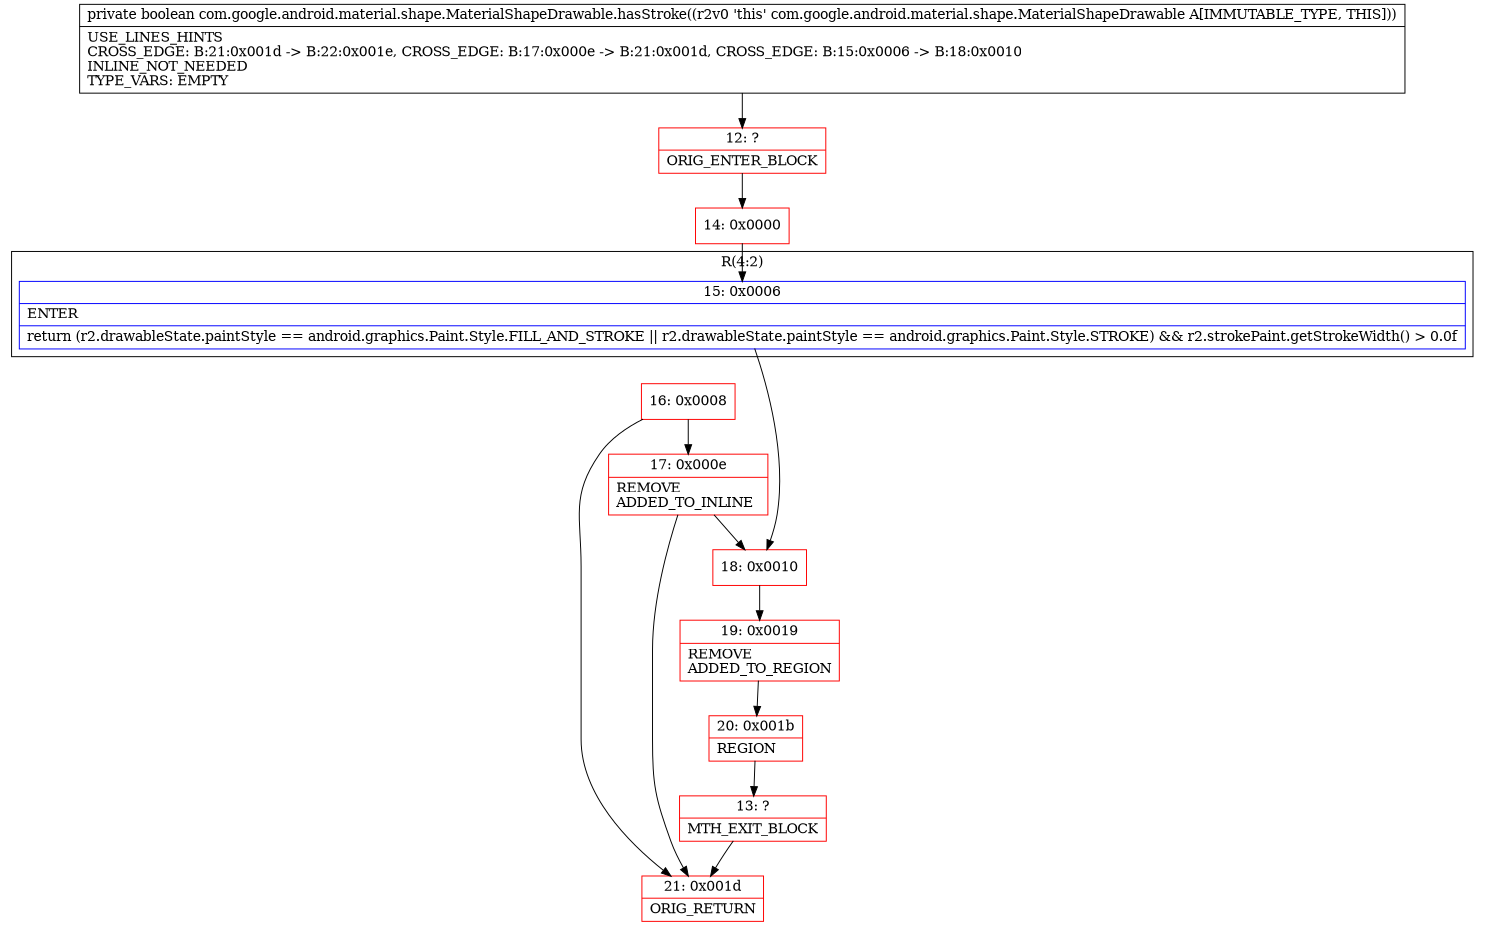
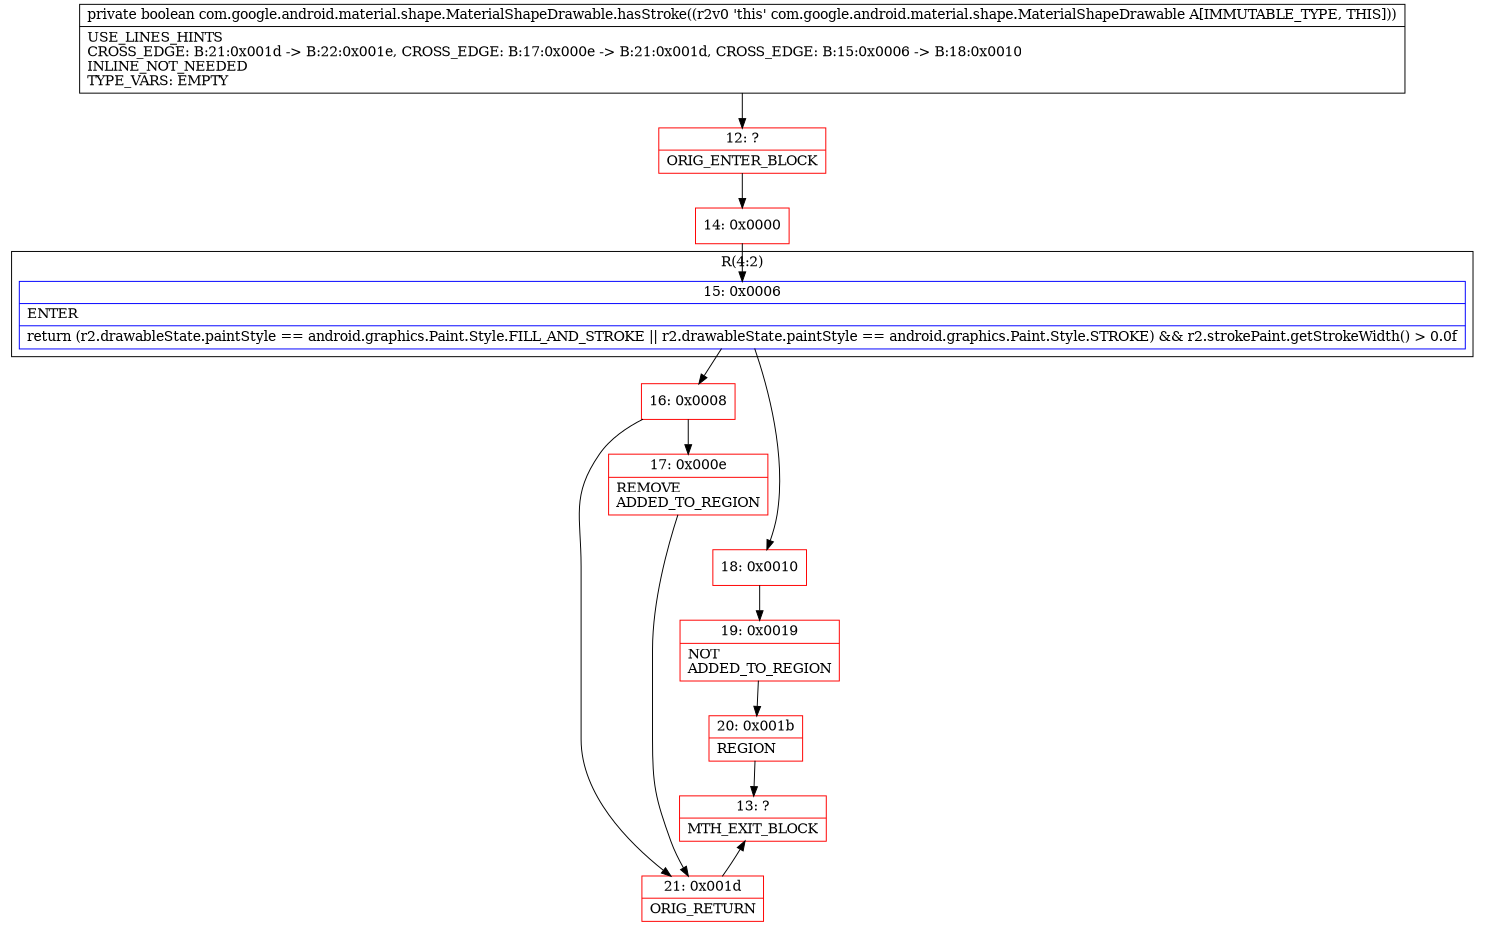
none -> (712, 363)
(685, 503) -> (688, 503)
(726, 529) -> none
(720, 654) -> (704, 654)
(724, 854) -> (731, 863)
